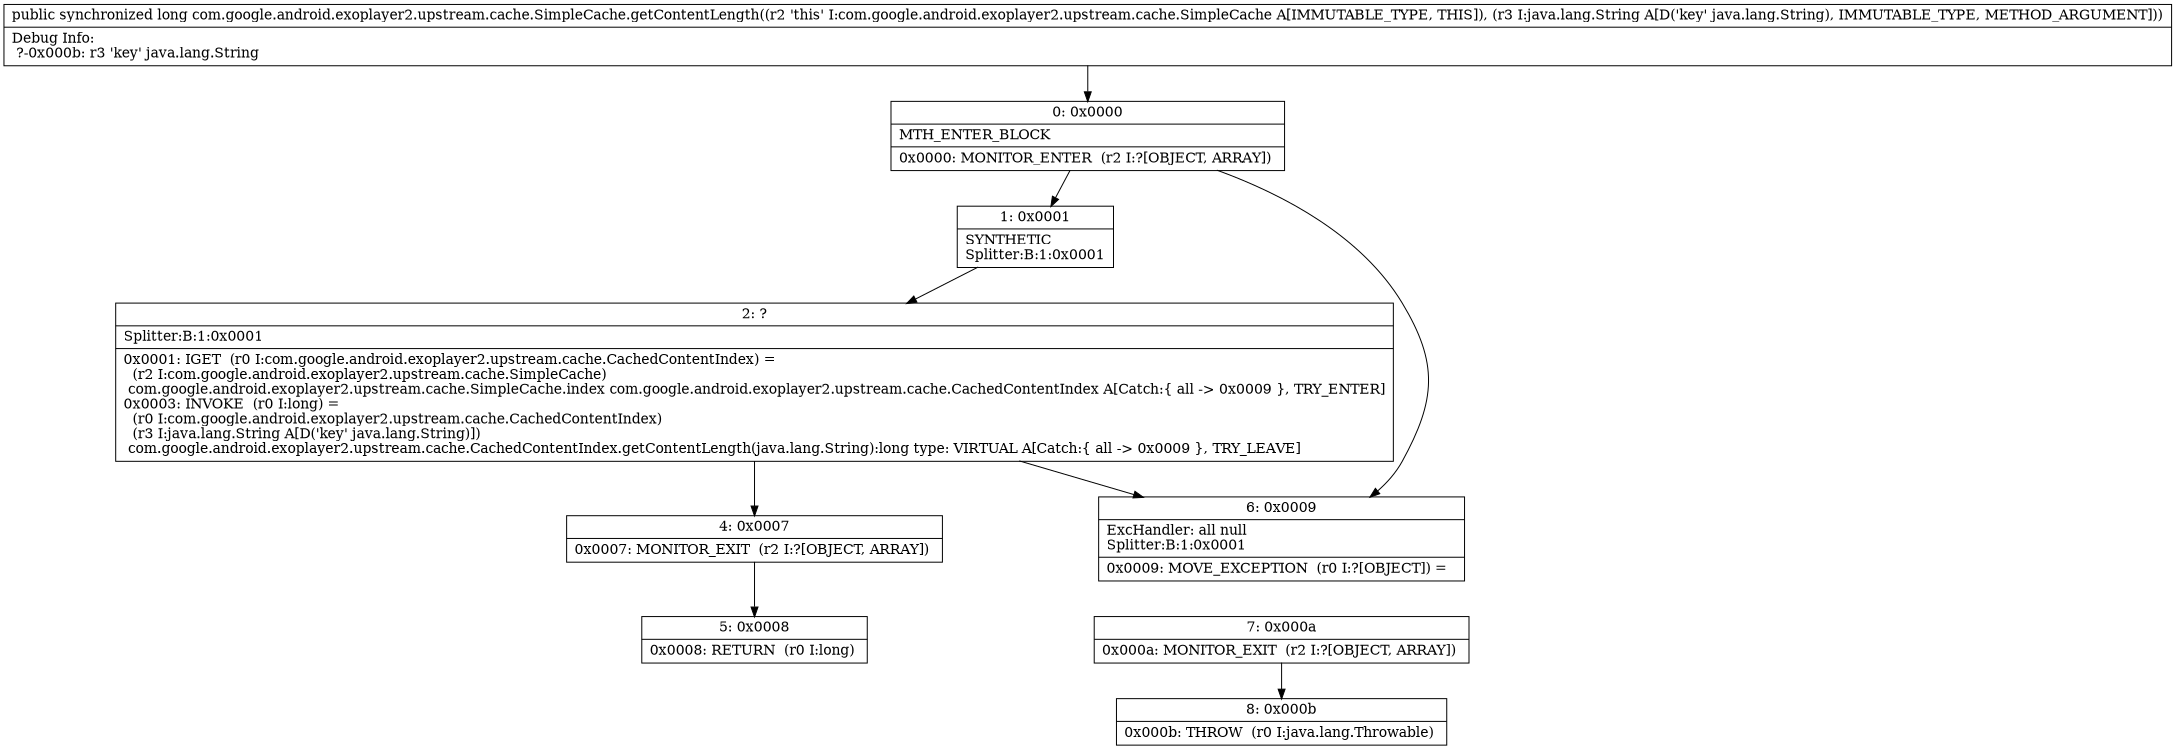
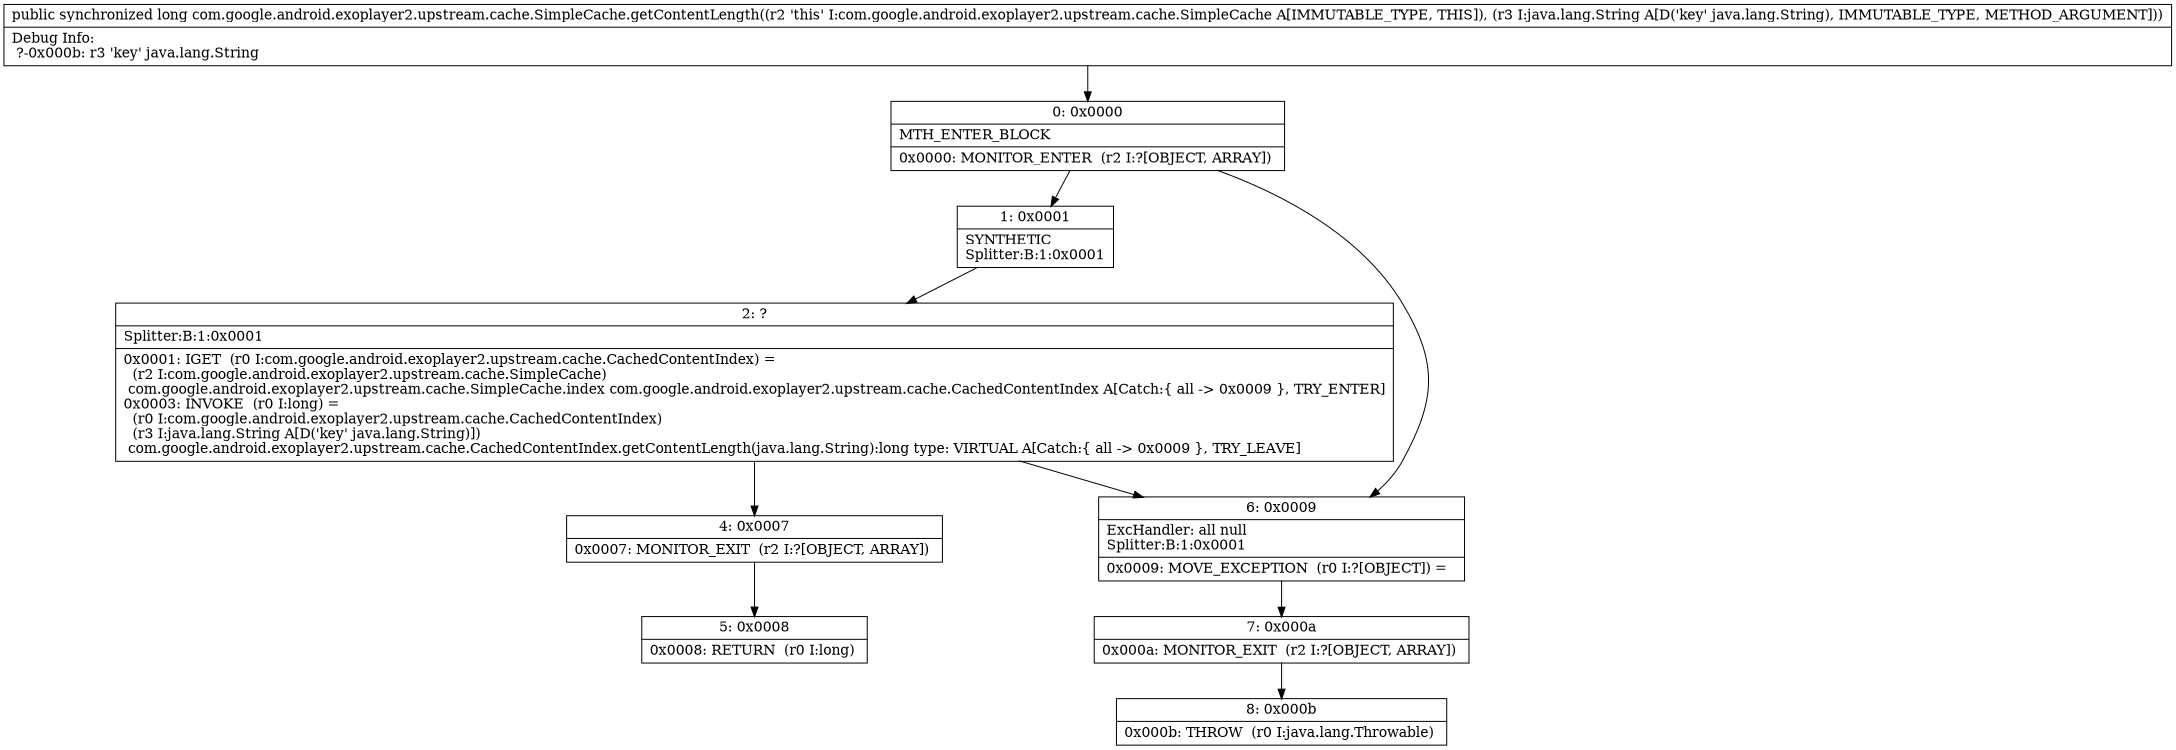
none -> (1282, 594)
